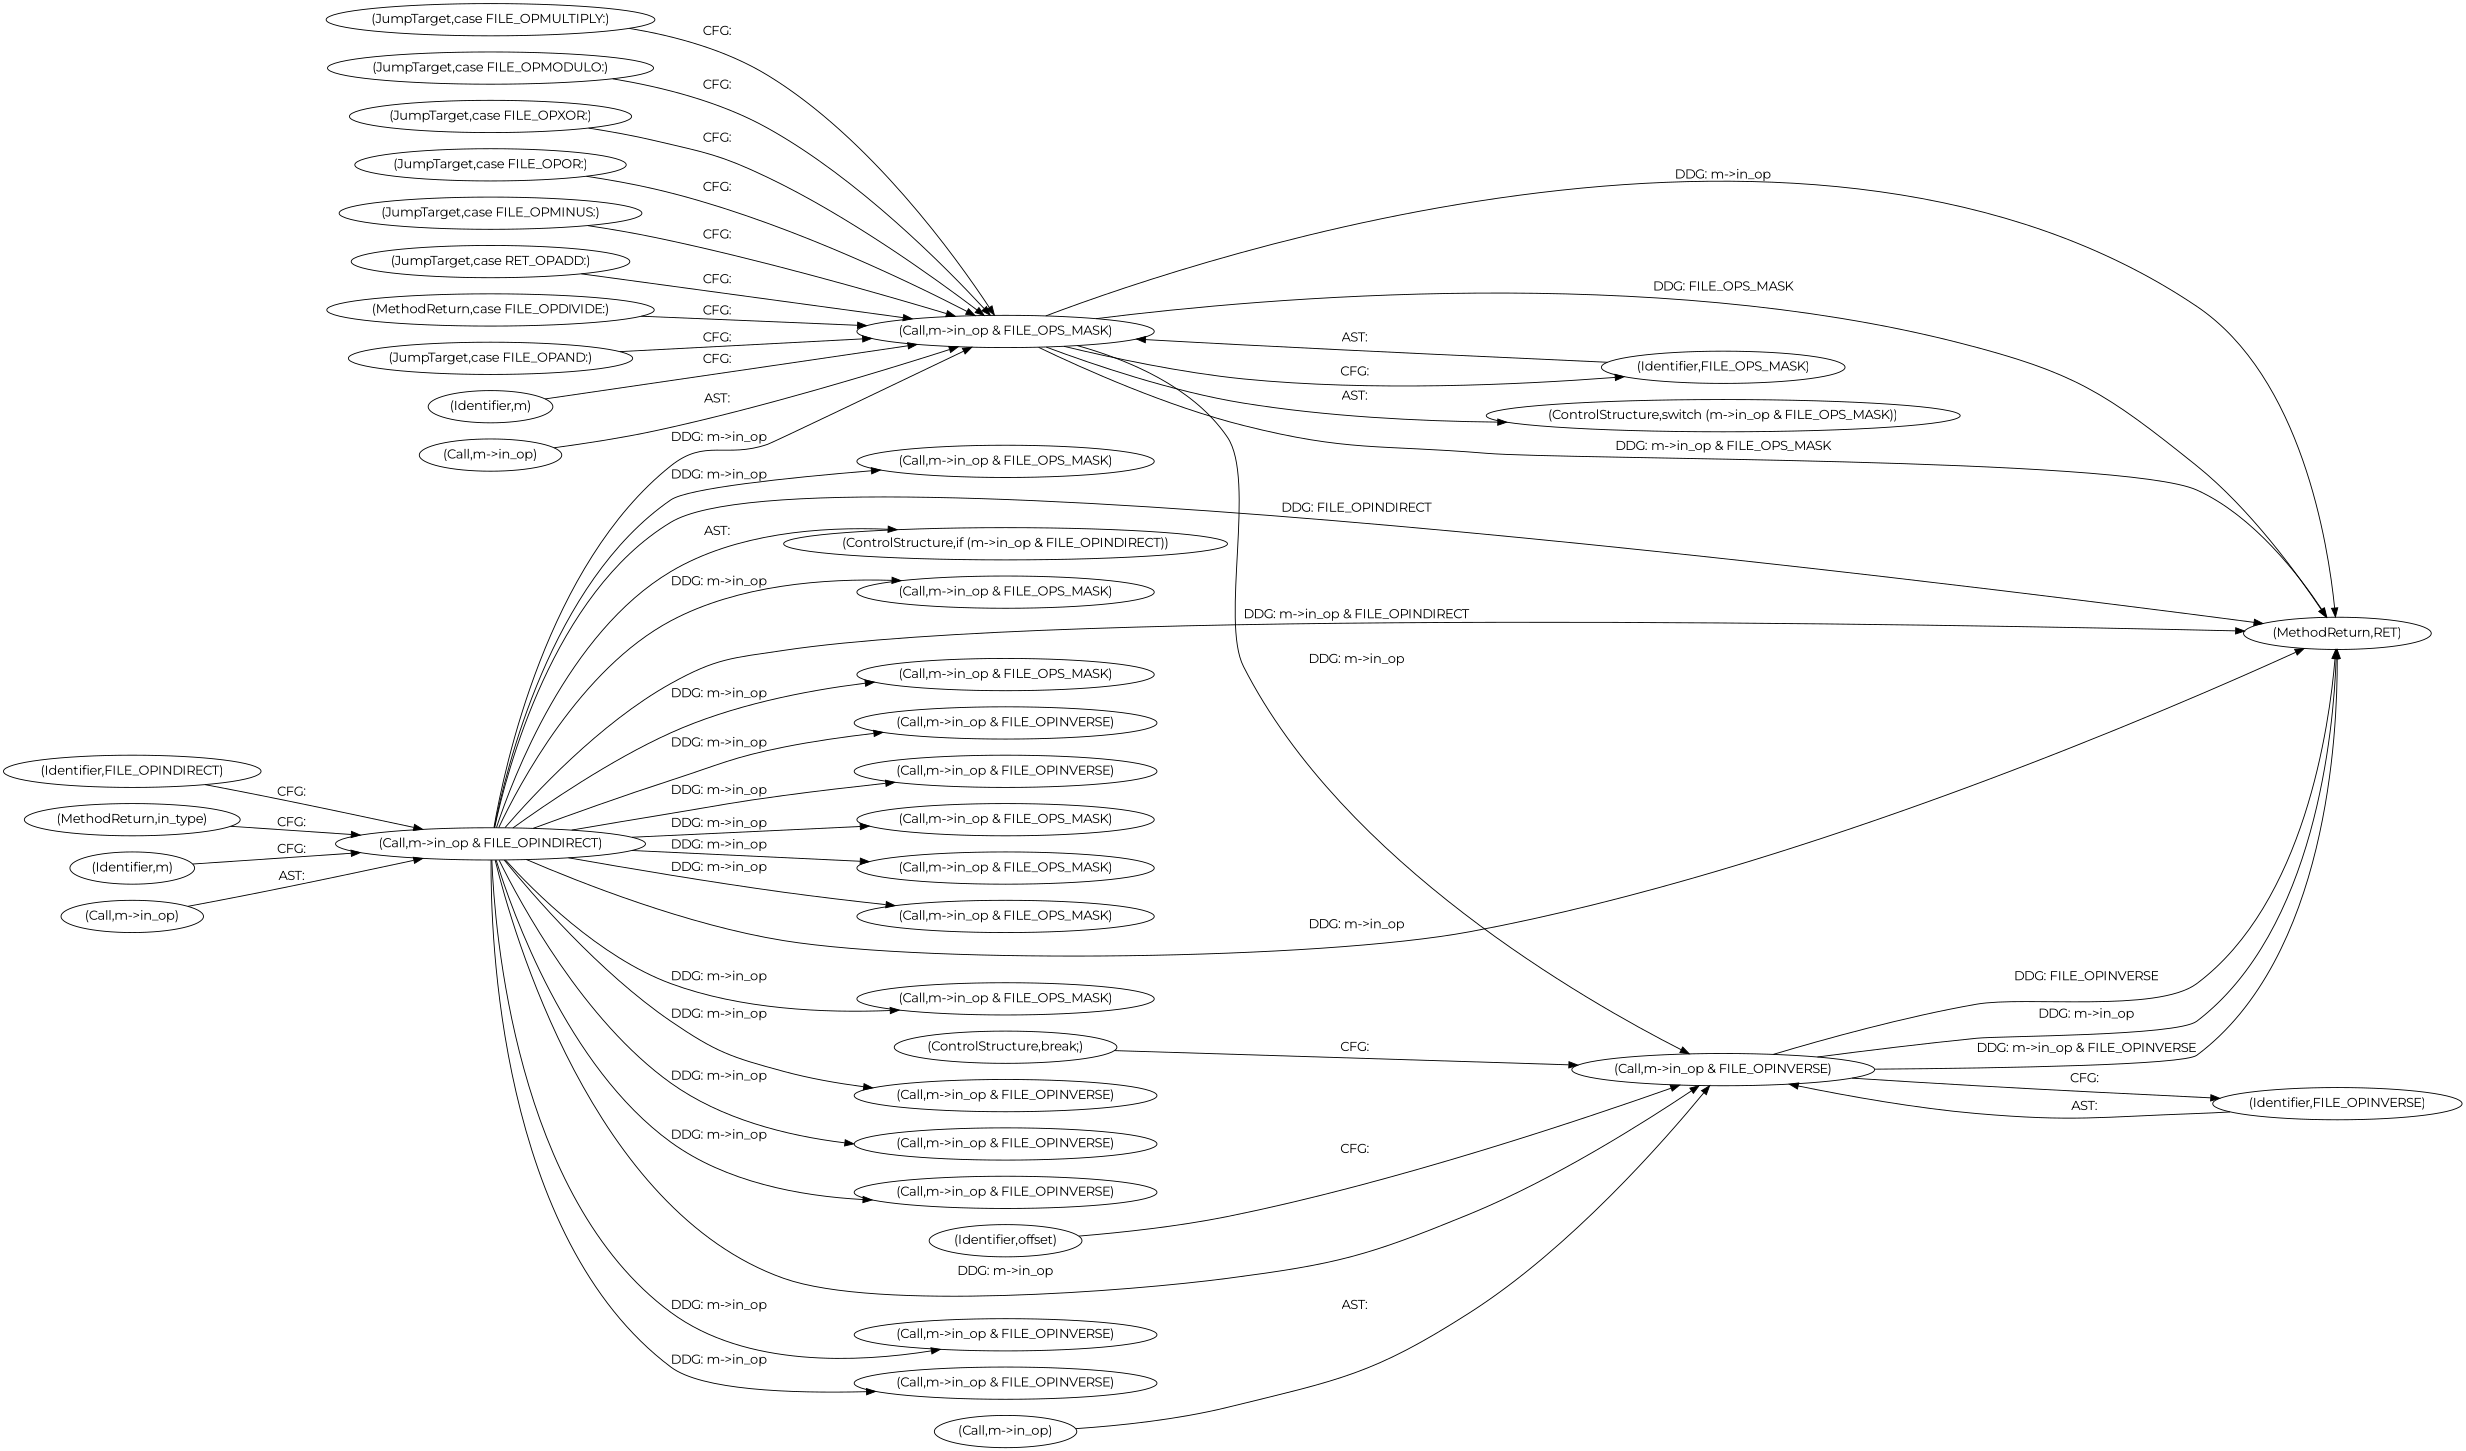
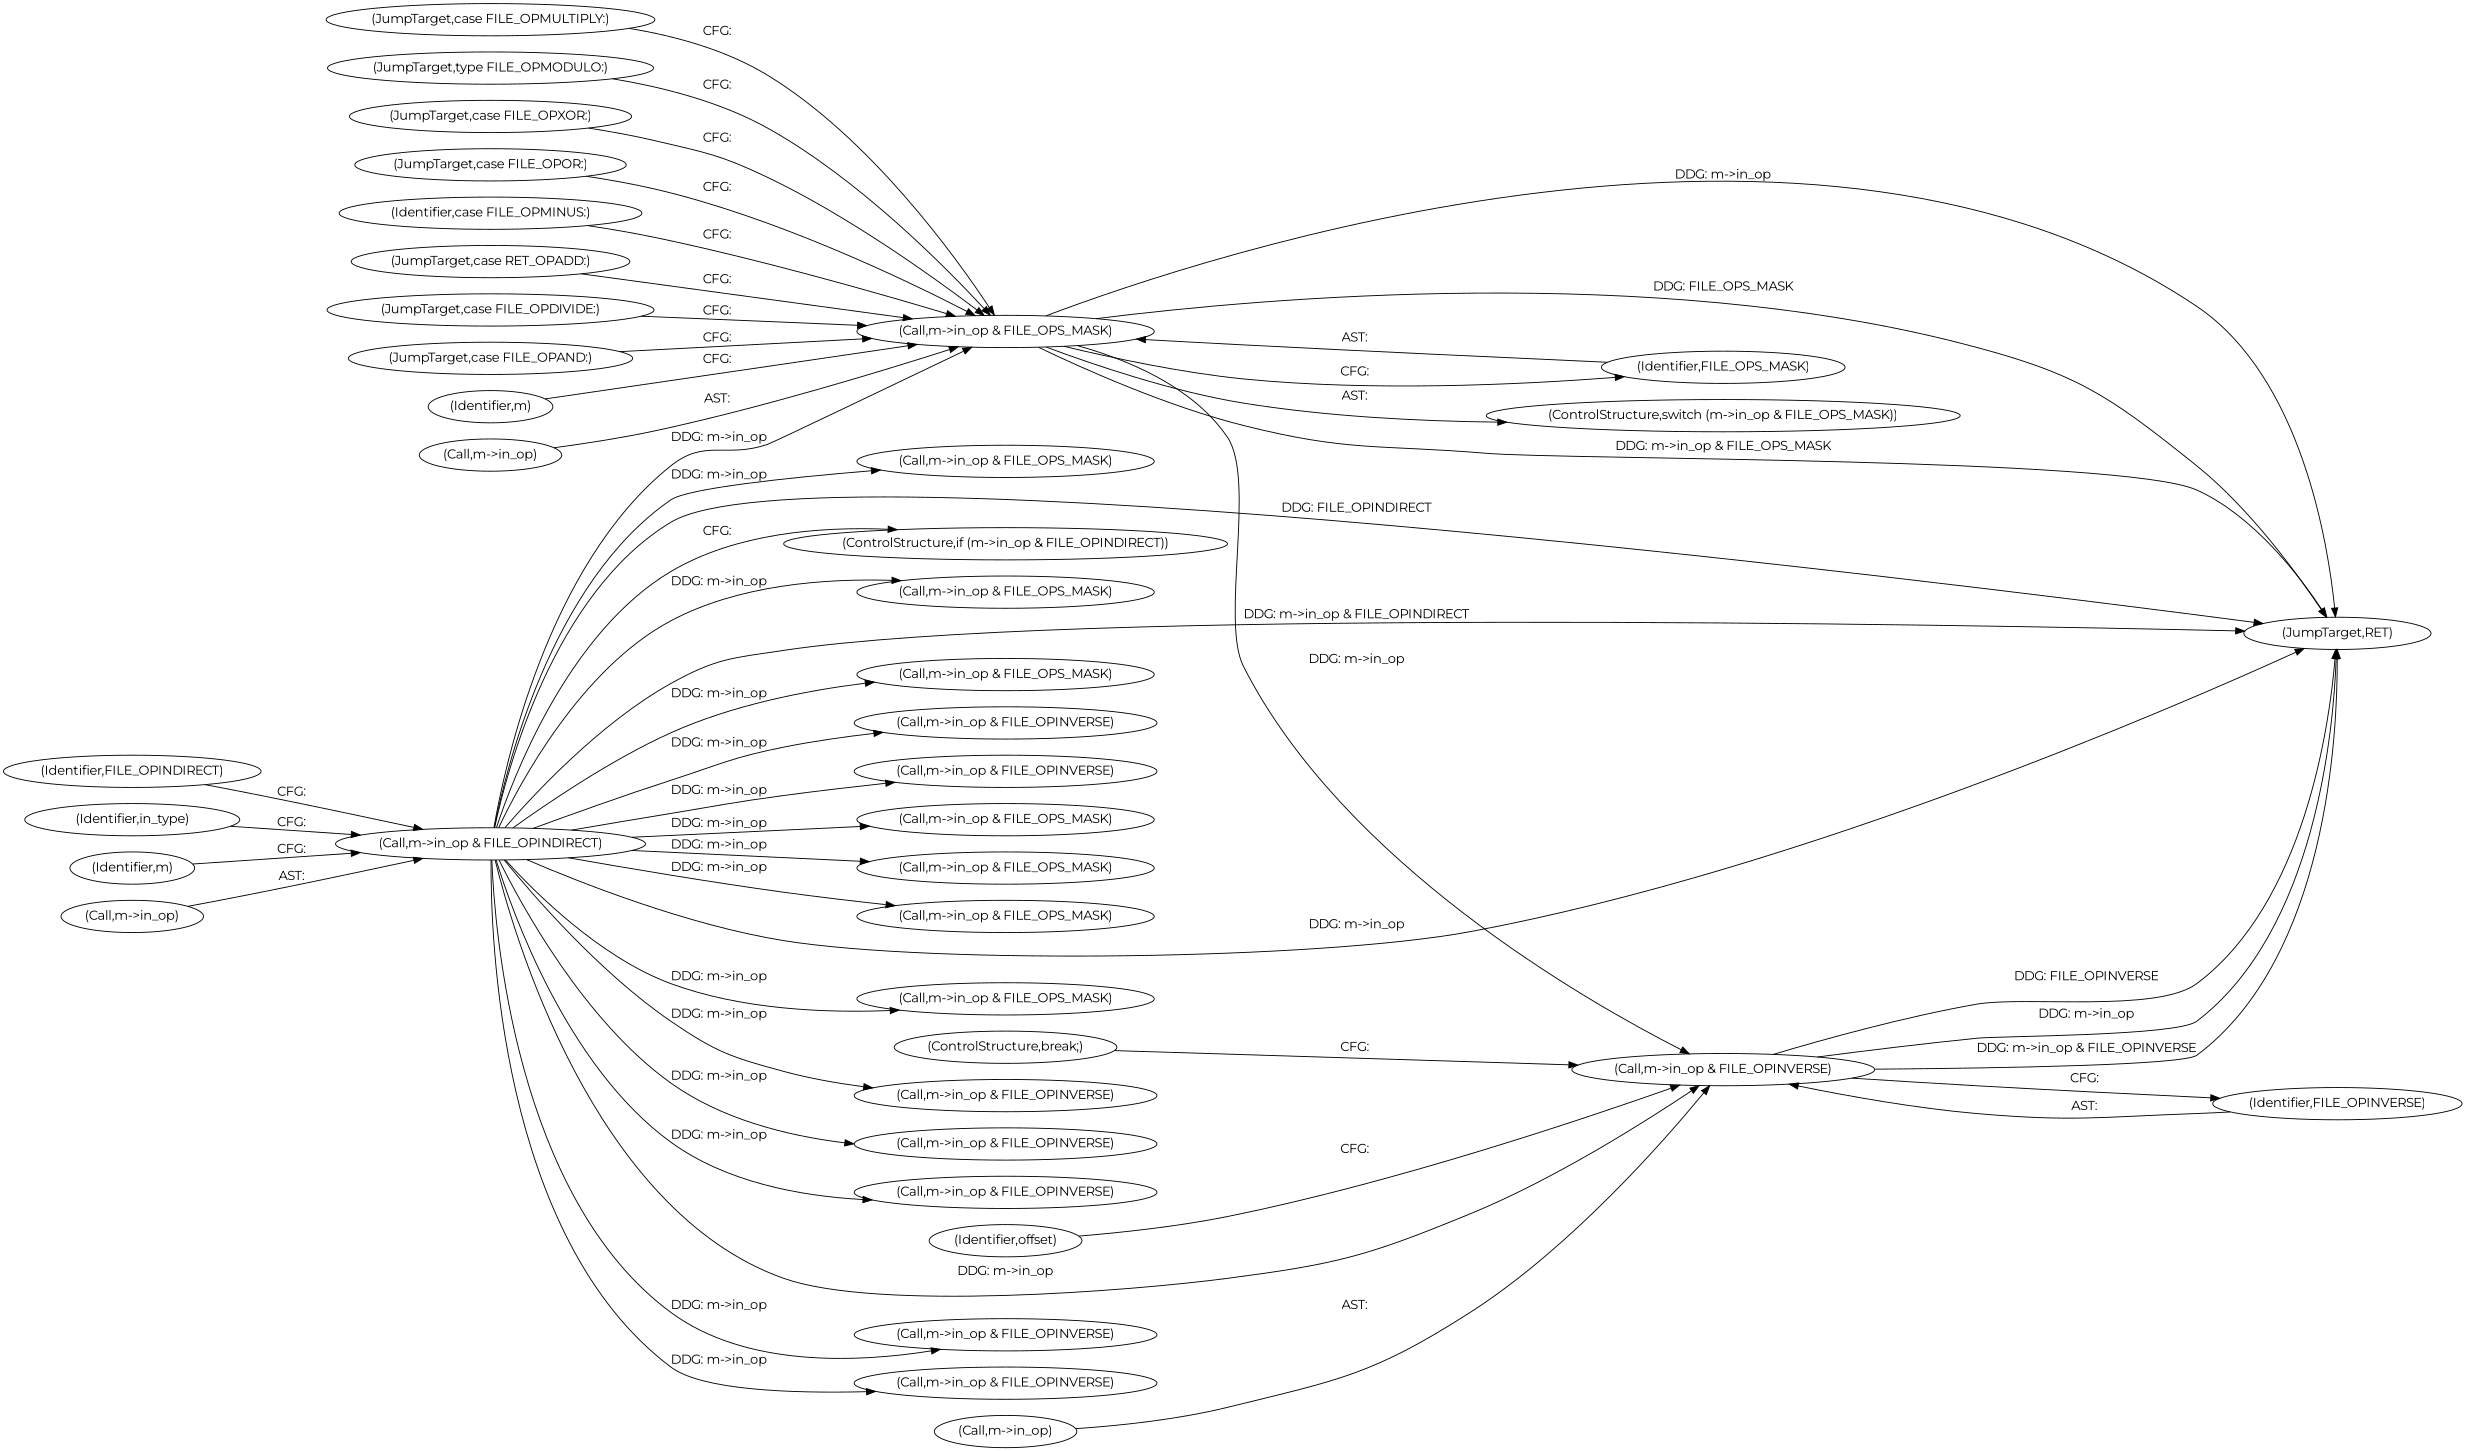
(491, 68) -> (491, 68)
(491, 213) -> (491, 213)
(491, 310) -> (491, 310)
(719, 532) -> (719, 532)
(2337, 633) -> (2337, 633)
(132, 820) -> (132, 820)
